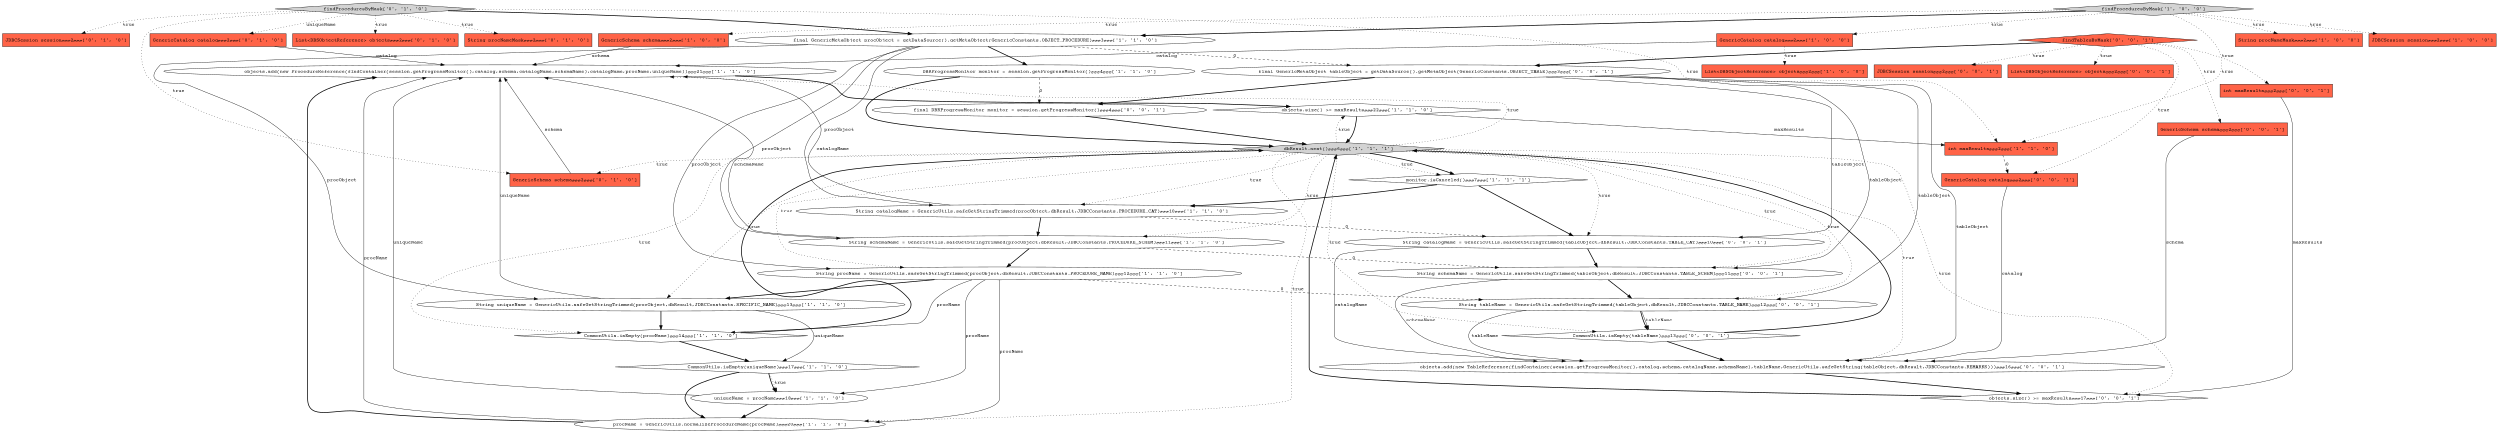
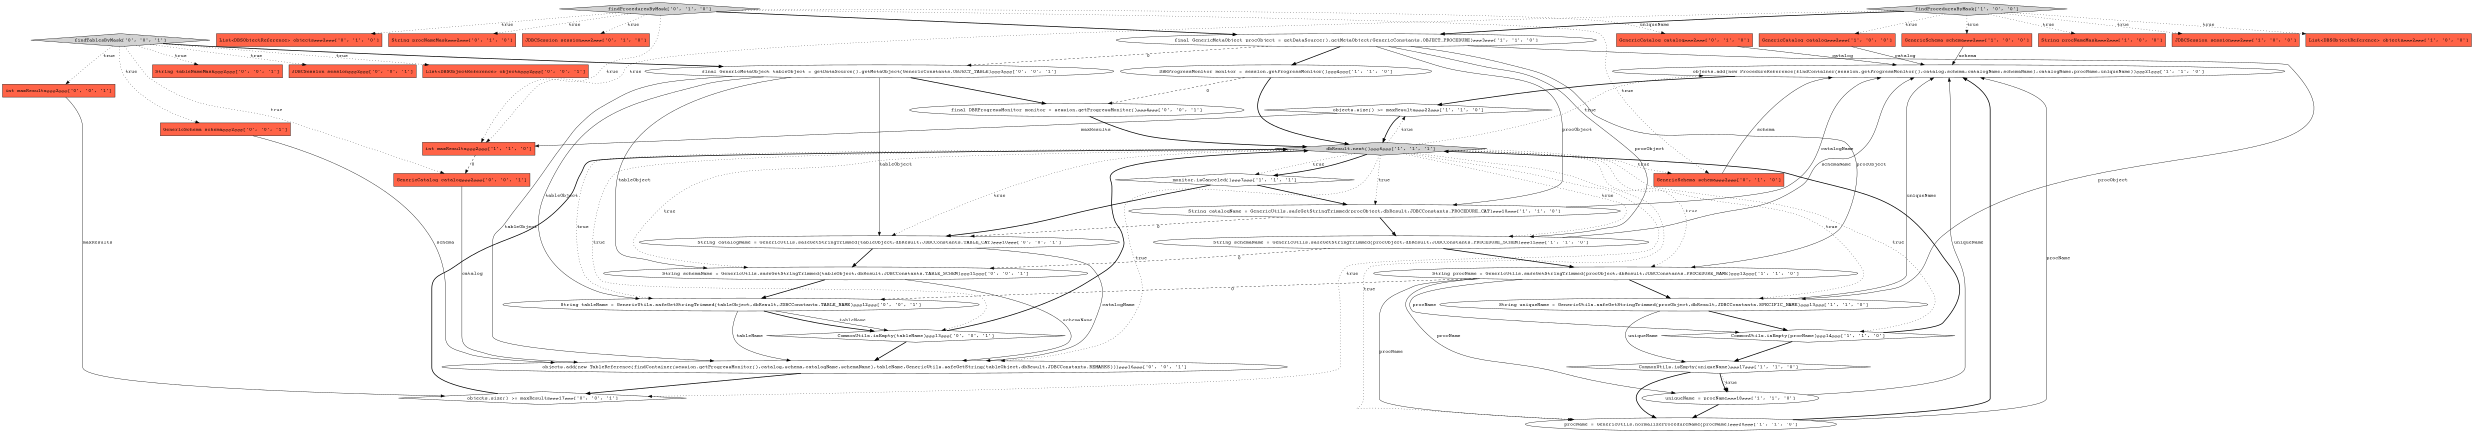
(2108, 40) -> (120, 40)
(1785, 55) -> (2157, 23)
none -> (218, 71)
